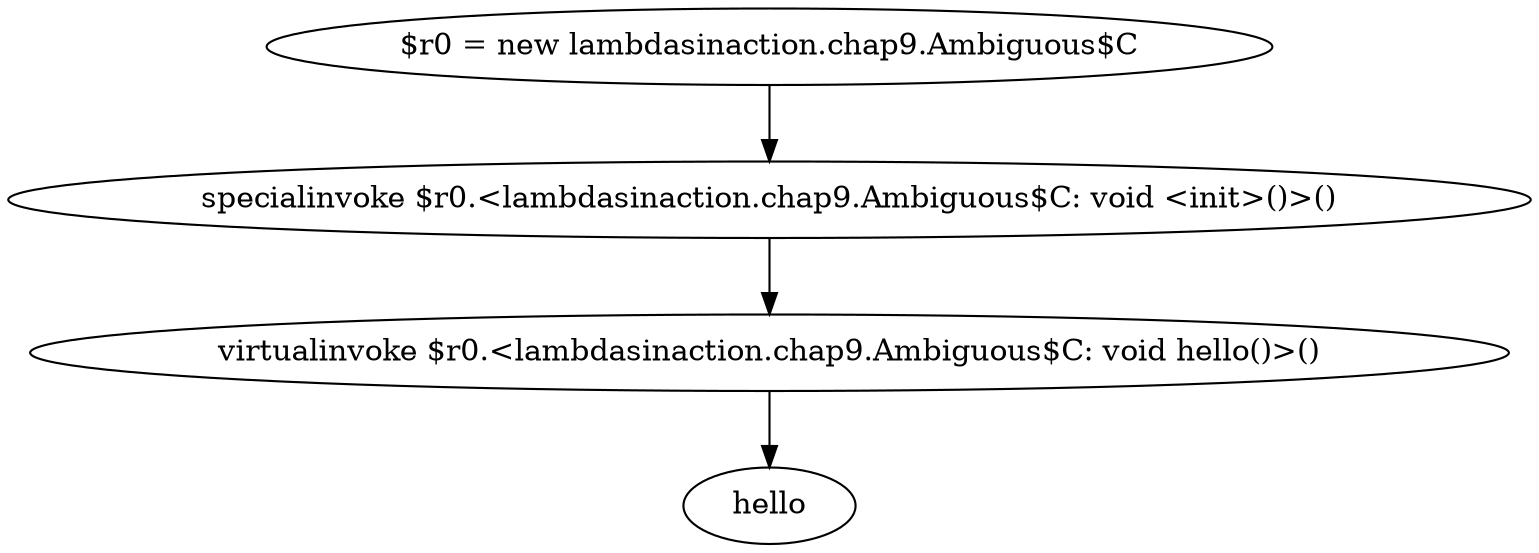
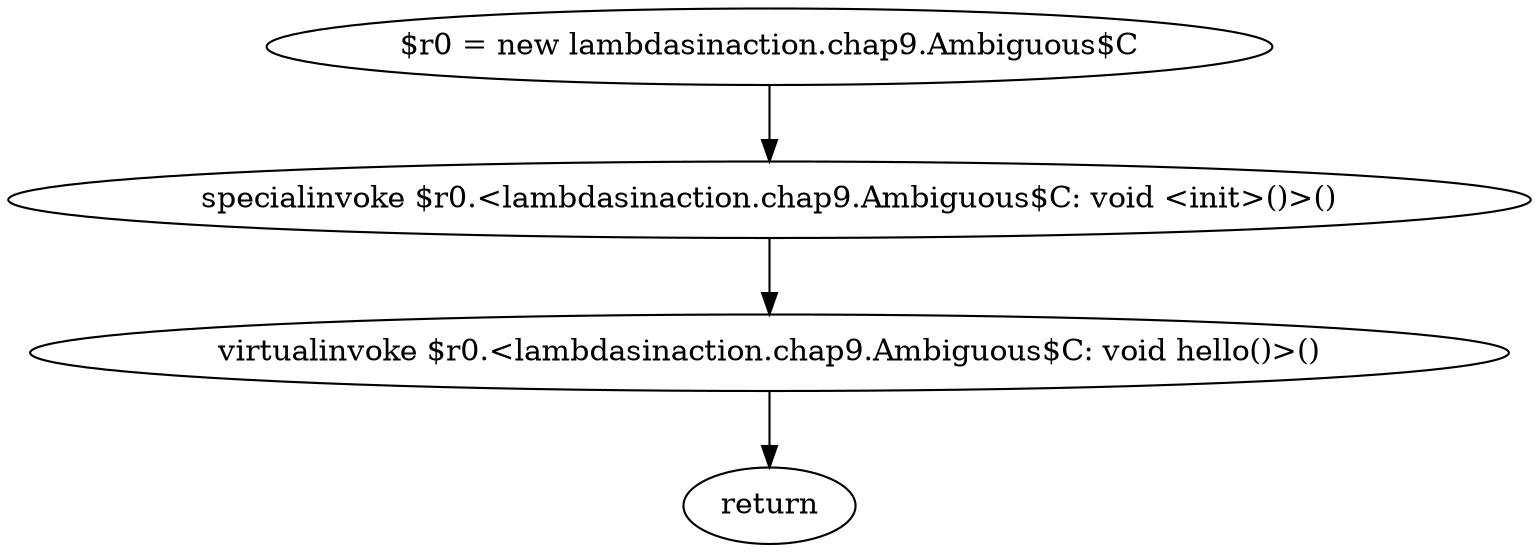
(770, 506) -> (770, 506)
